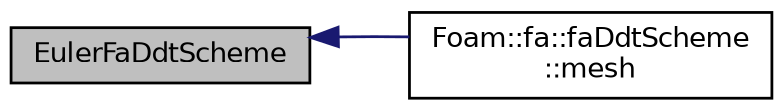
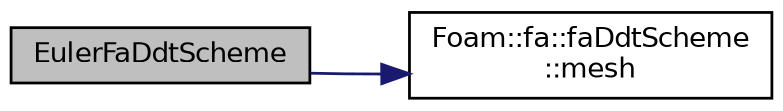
(374, 37) -> (346, 74)
